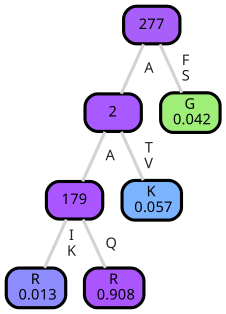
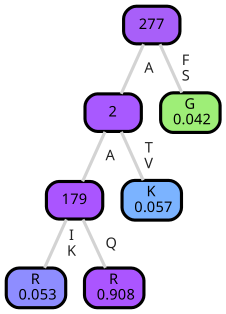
(36, 288) -> (36, 288)
